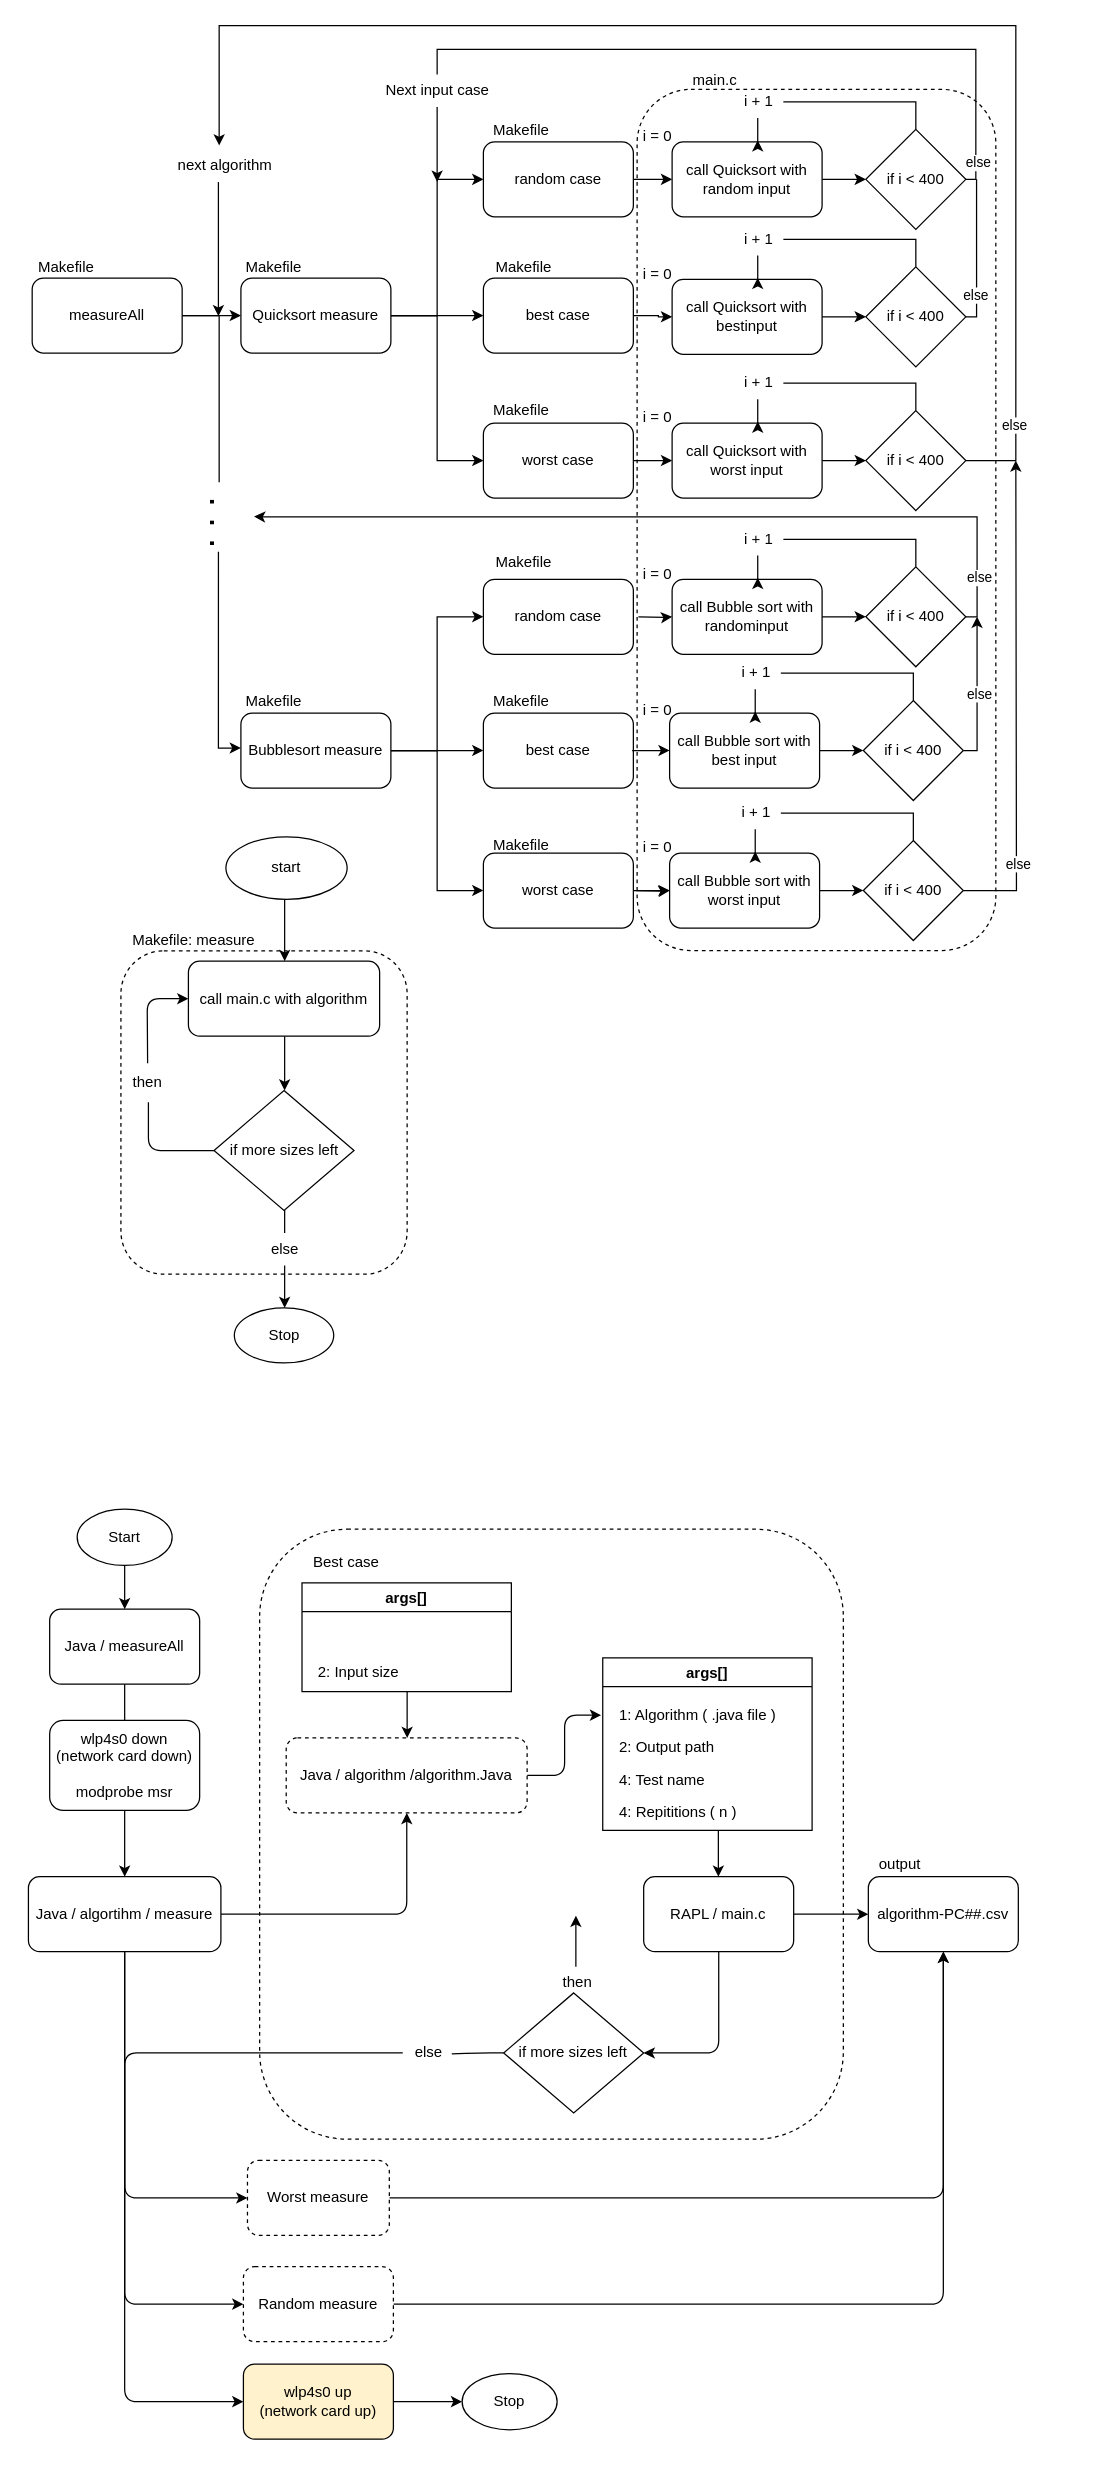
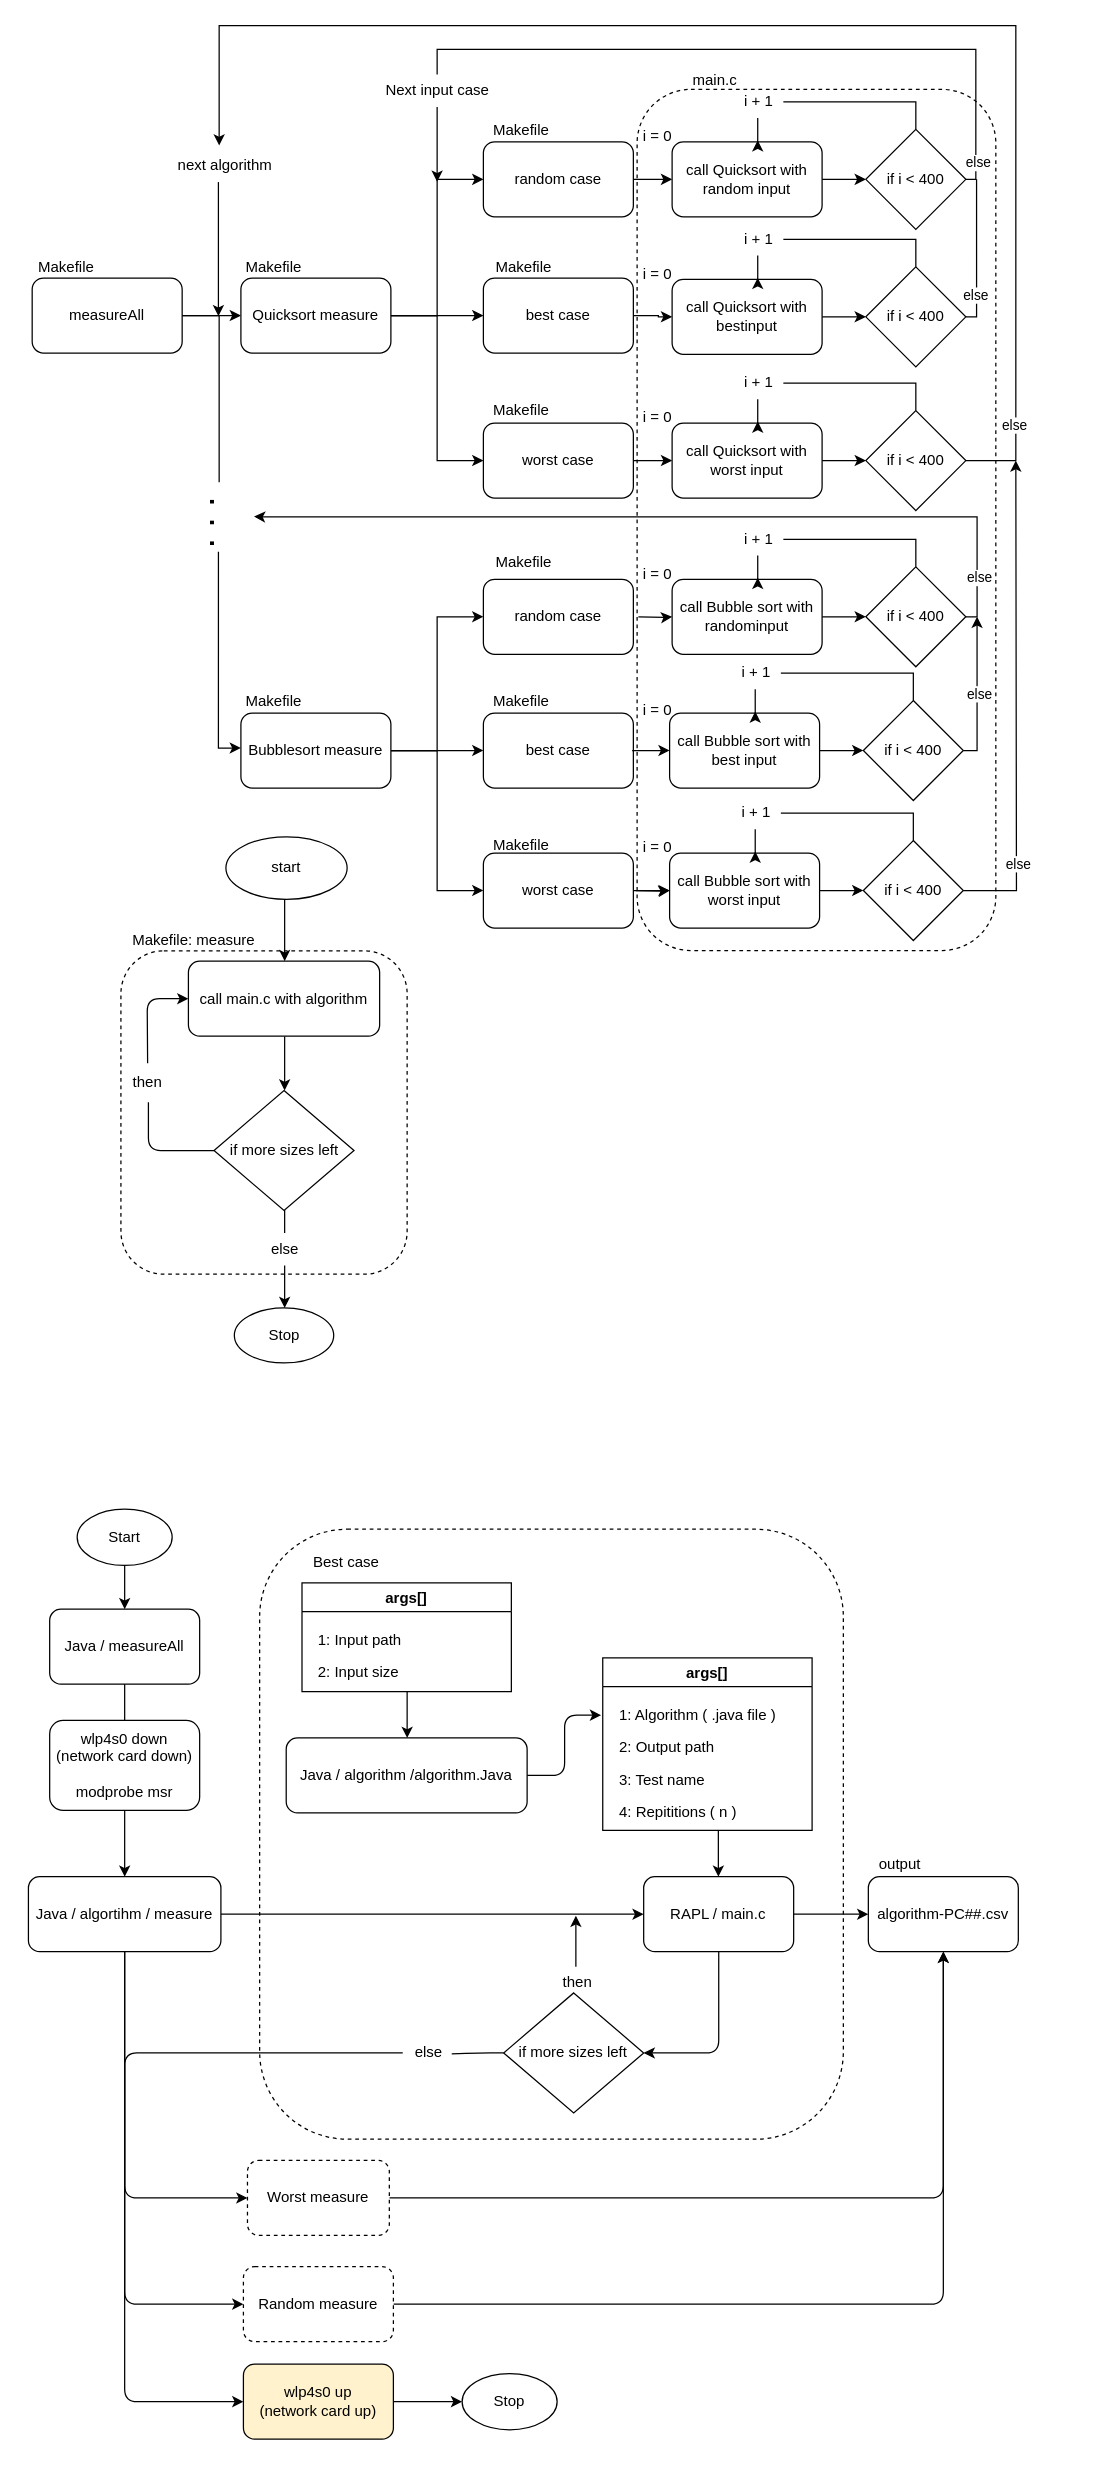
none -> (369, 1641)
(406, 1776) -> (406, 1776)
(664, 1781) -> (664, 1781)
(407, 1868) -> (516, 1914)
